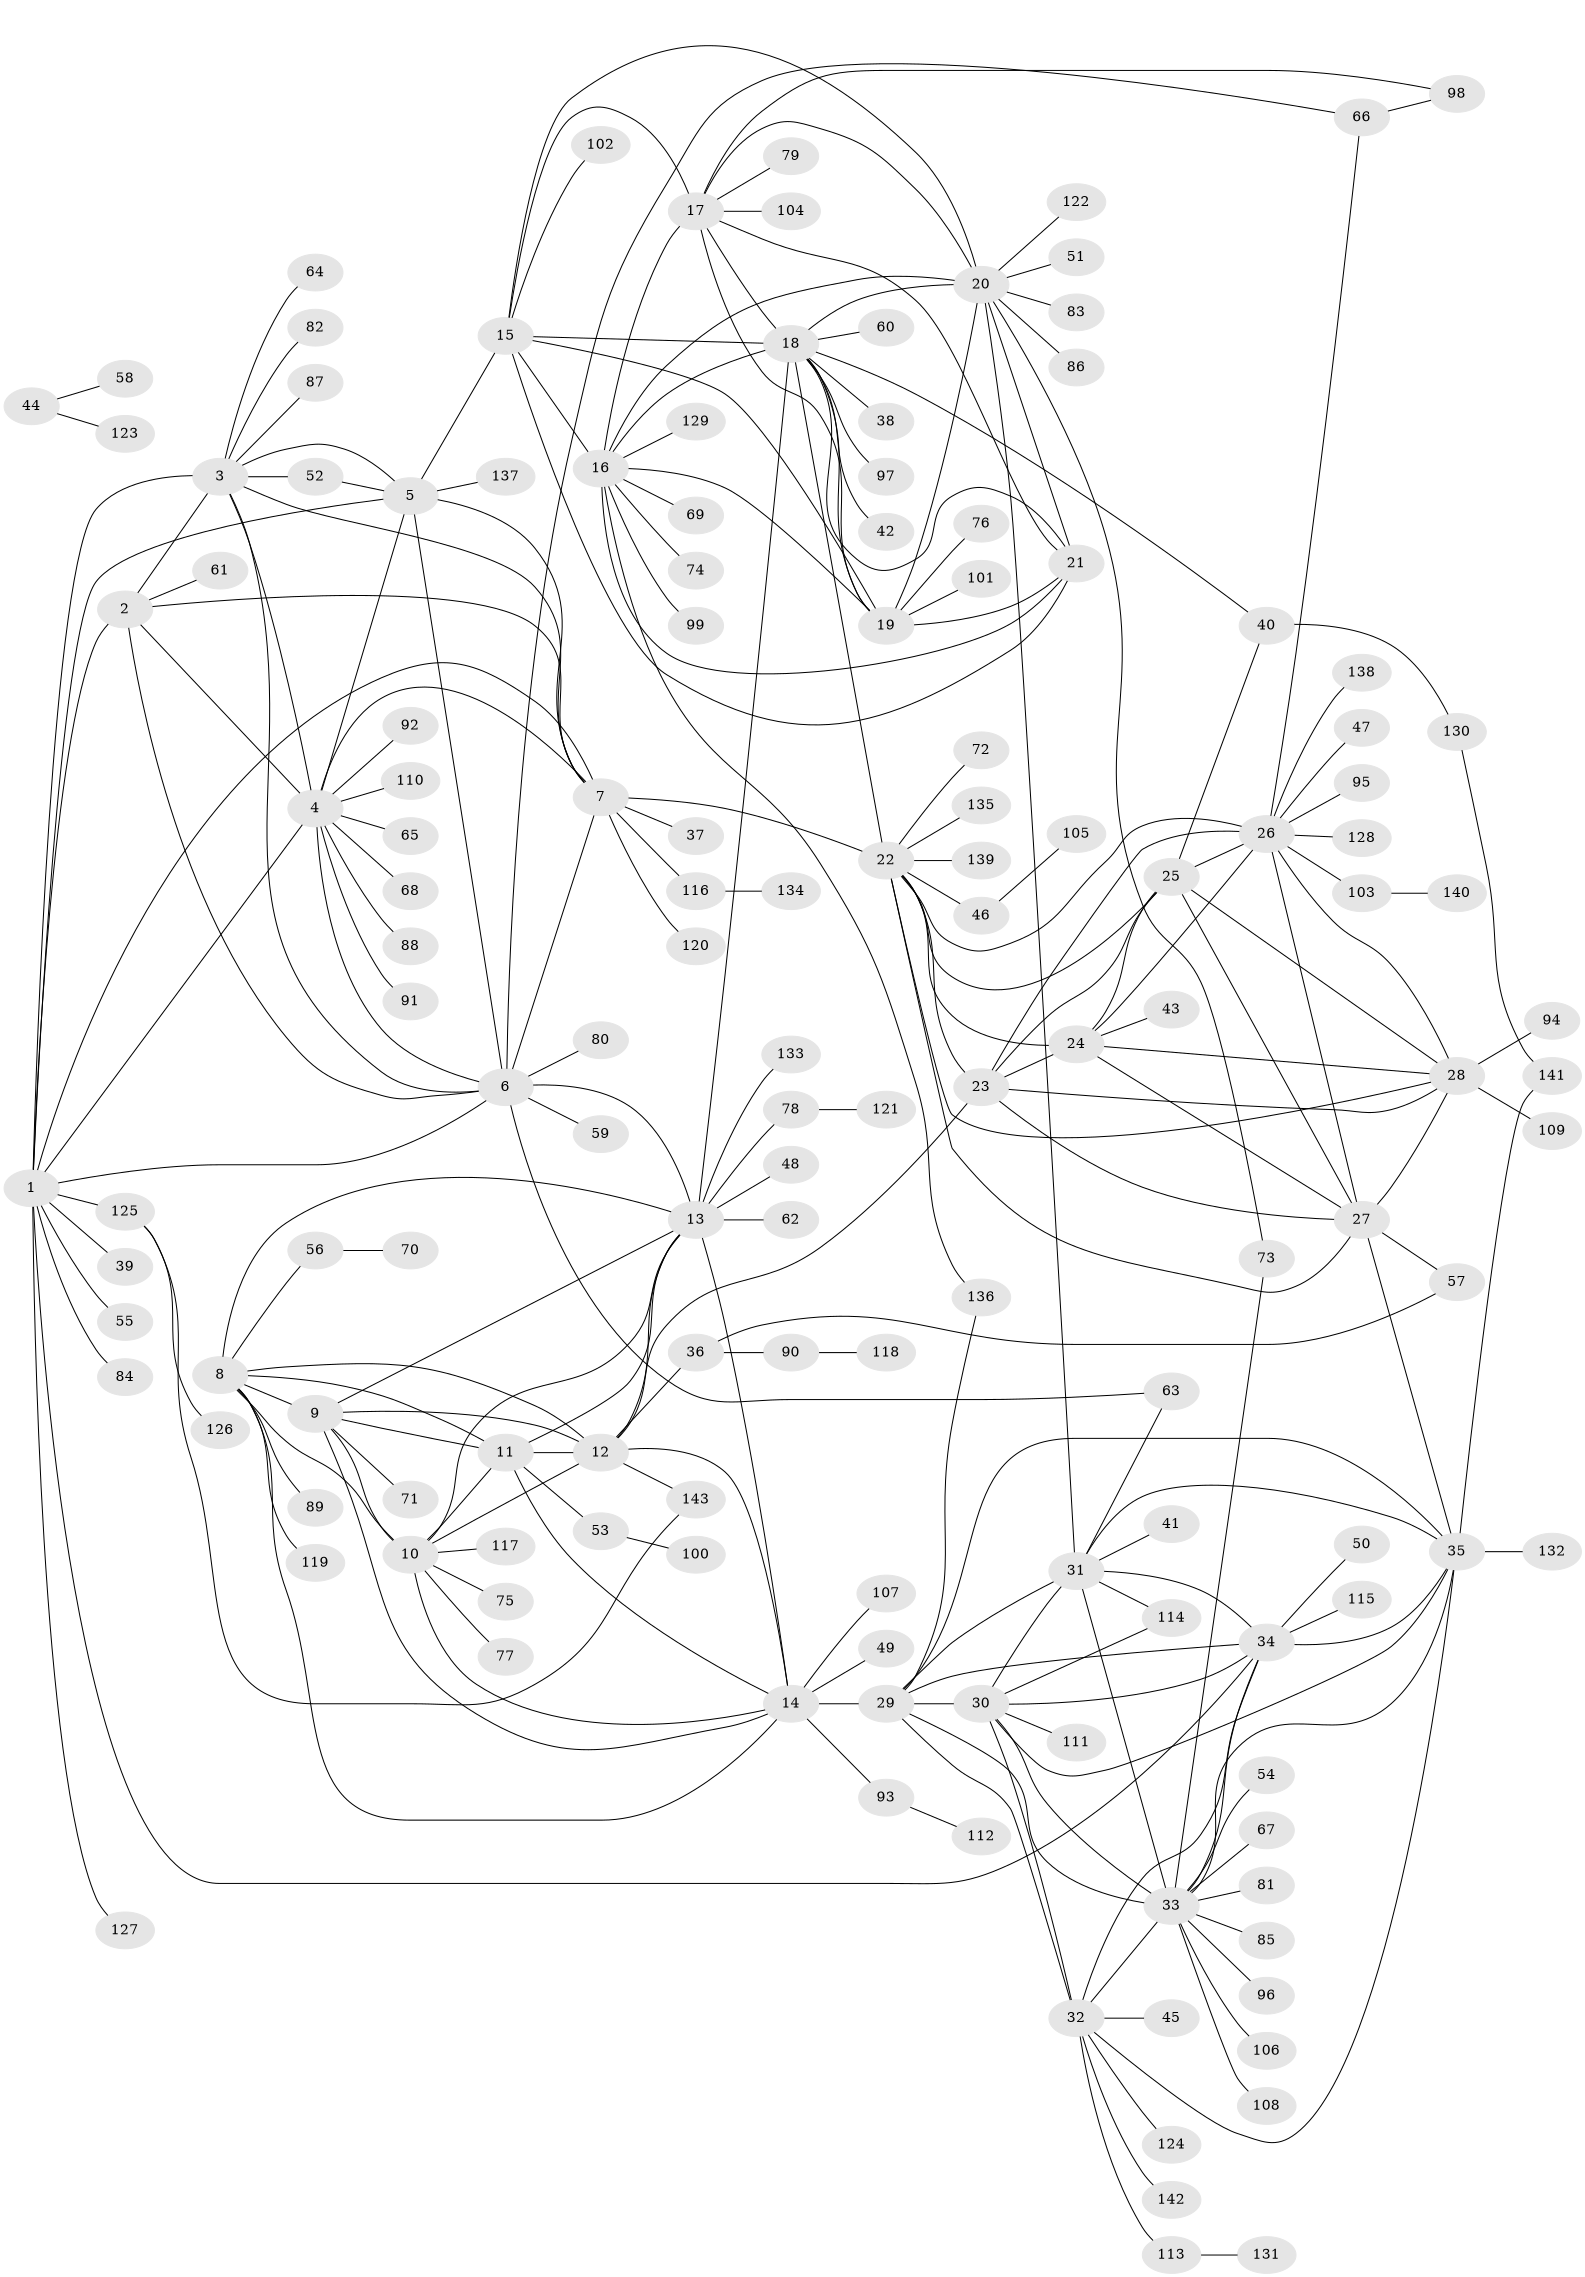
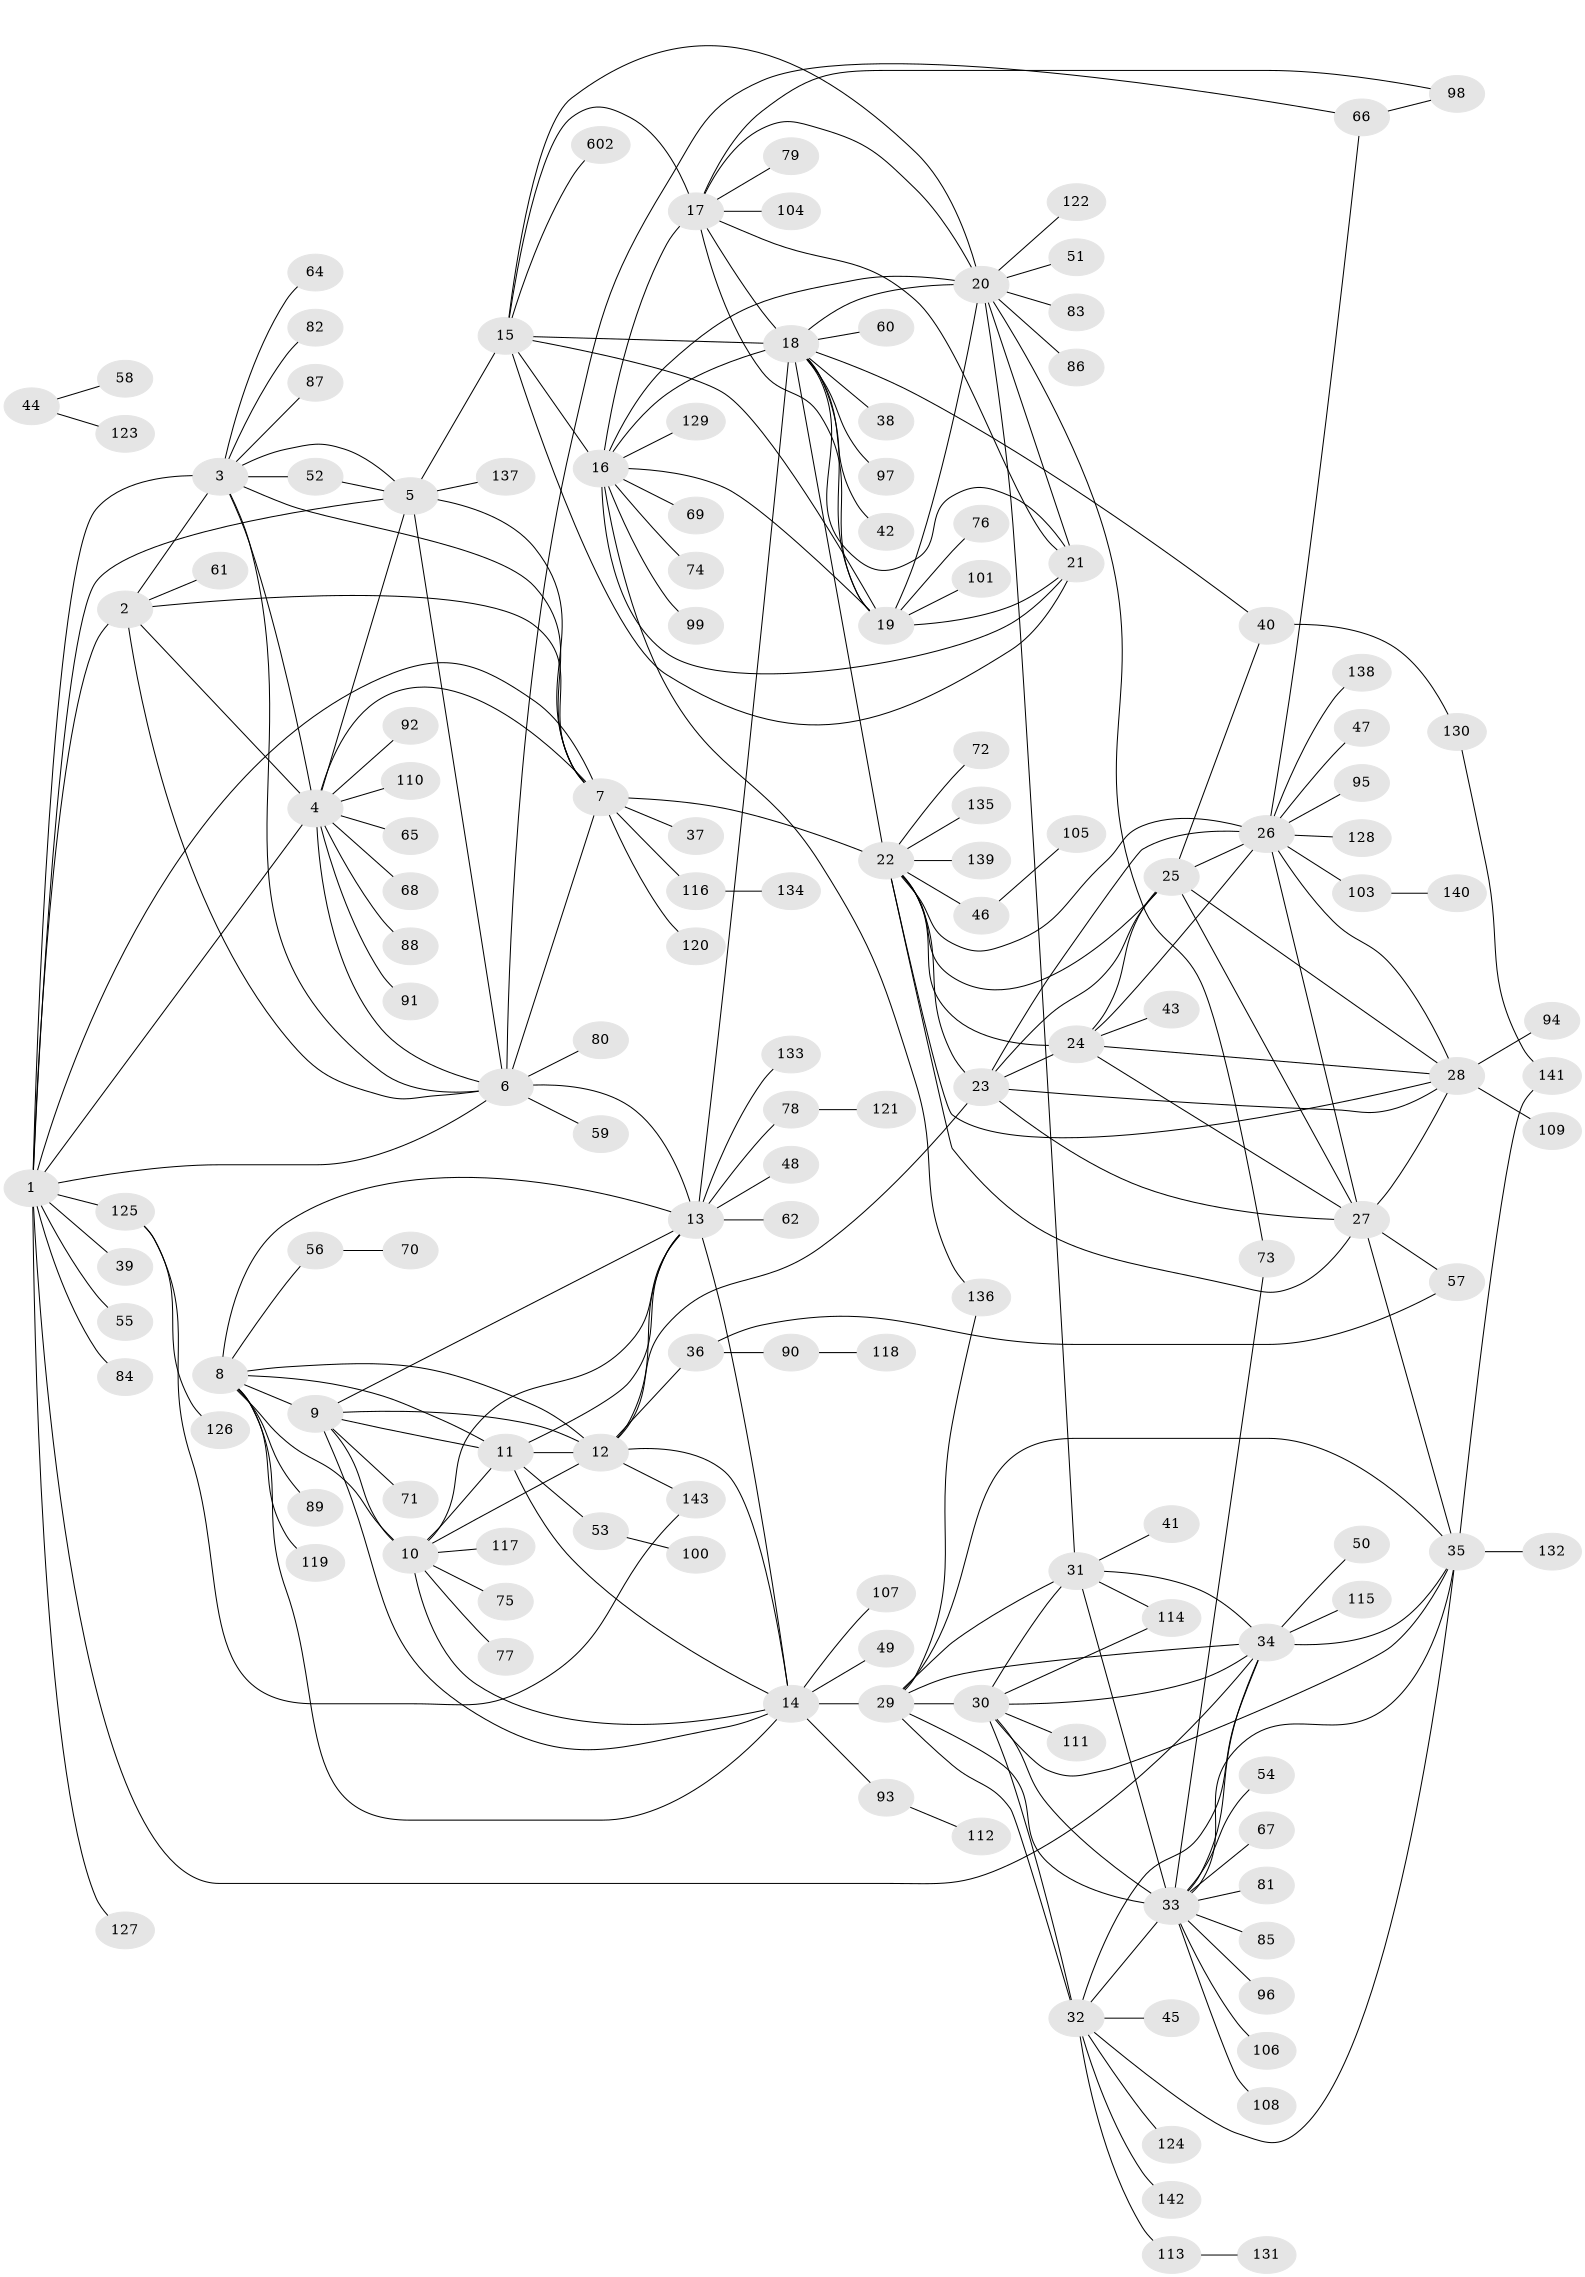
(601, 145) -> (601, 145)
(1172, 1391) -> none
(1253, 1488) -> none
